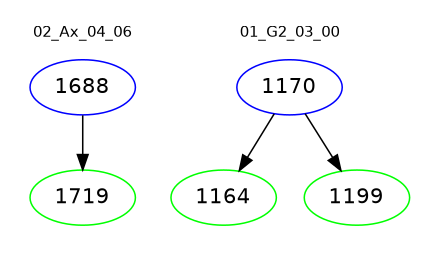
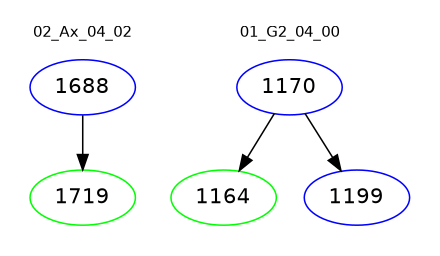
(83, 33) -> (83, 33)
(290, 33) -> (290, 33)
(357, 198) -> (357, 198)
